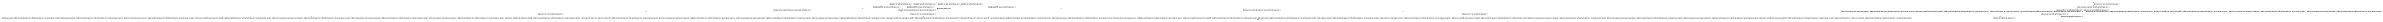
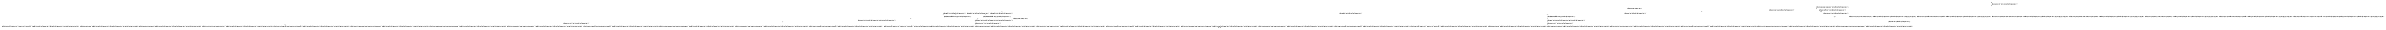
none -> (1497, 9)
(1663, 19) -> (1624, 13)
